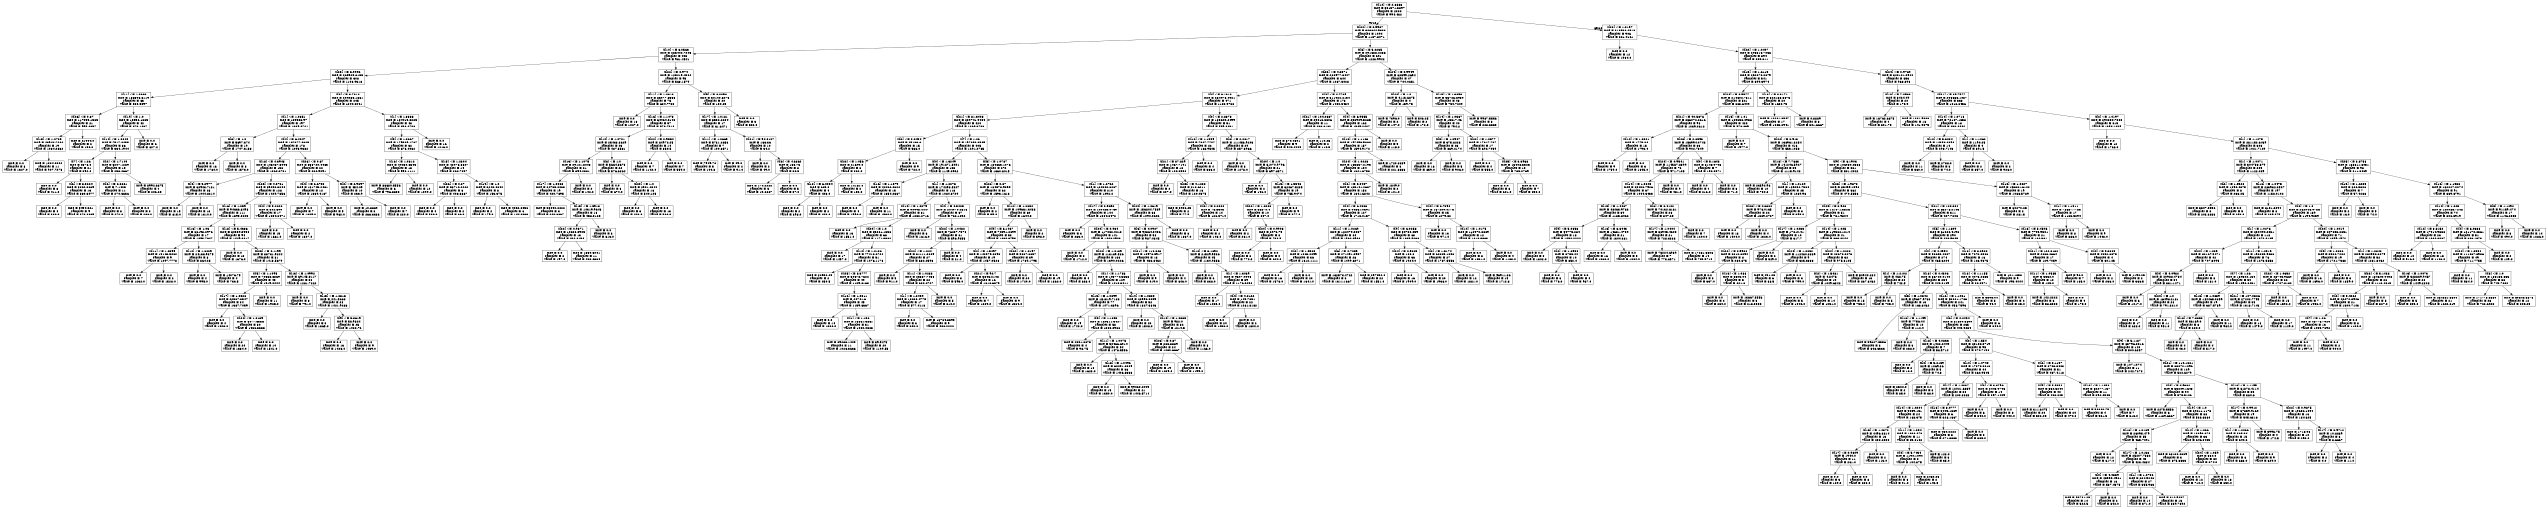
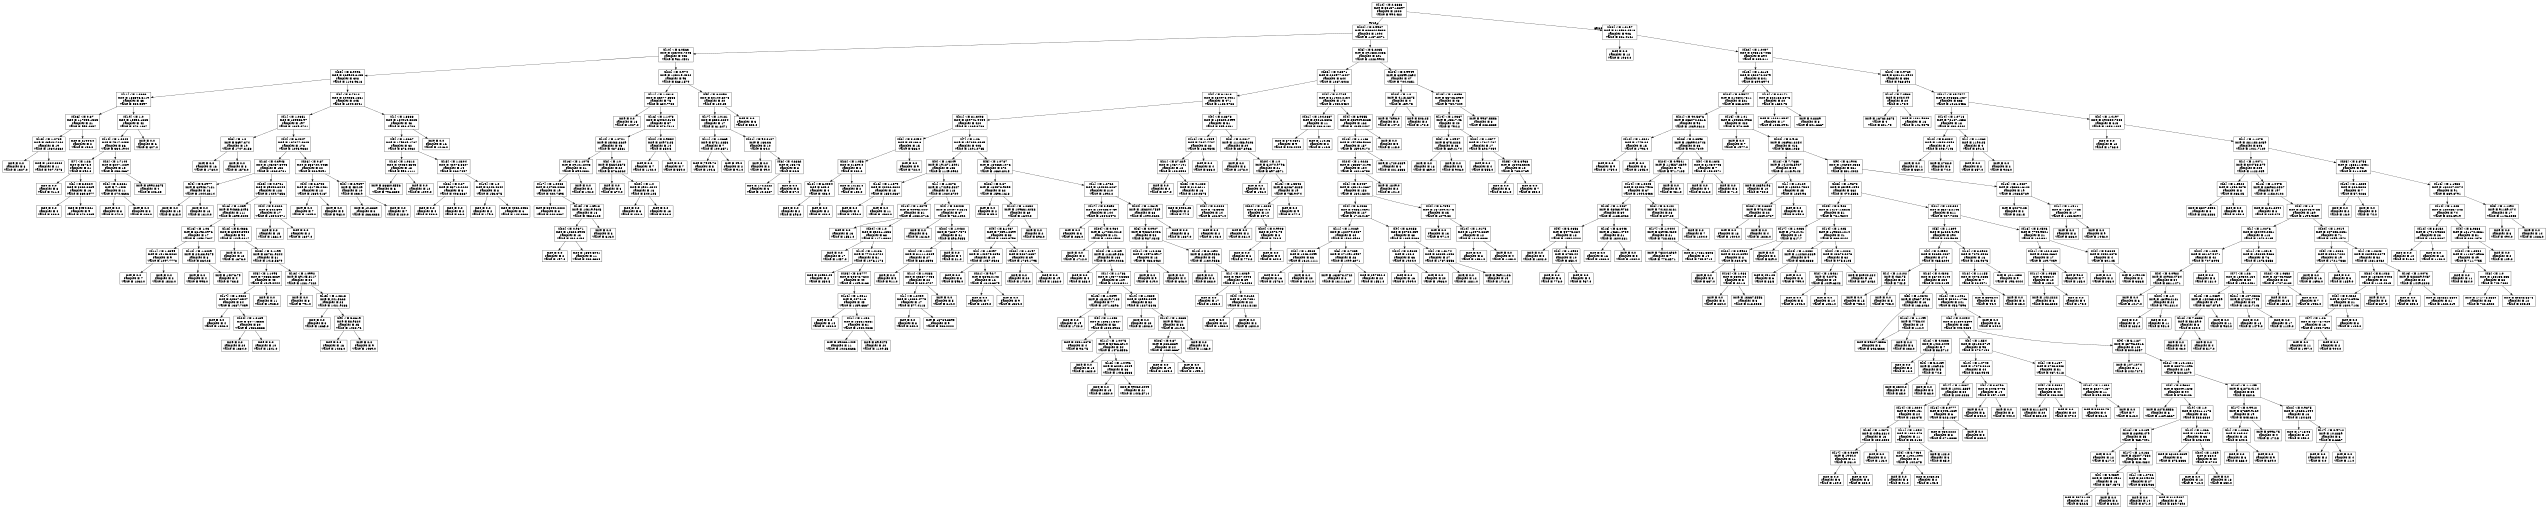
(1880, 122) -> (1880, 122)
(1924, 334) -> (1892, 335)
